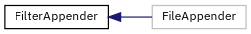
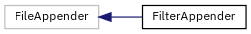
(136, 17) -> (127, 17)
